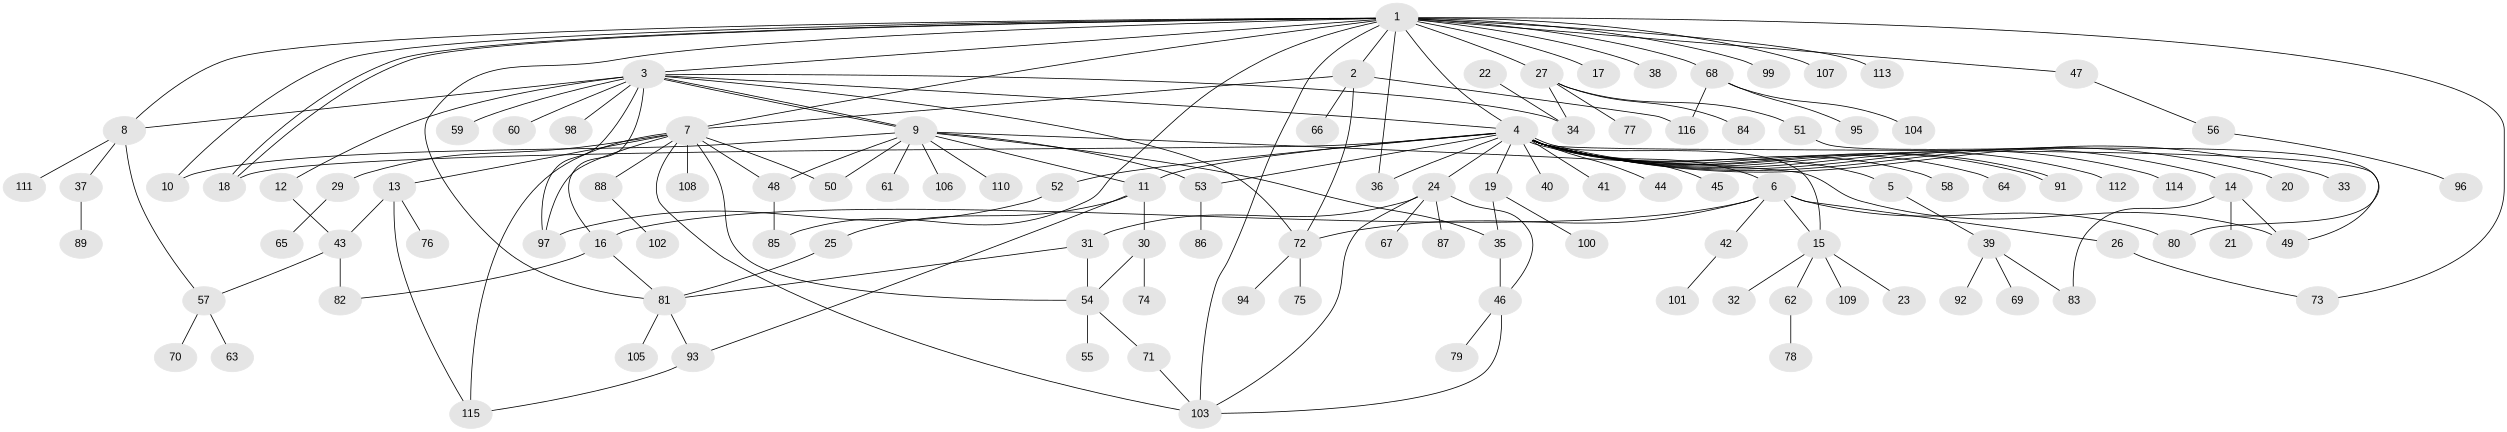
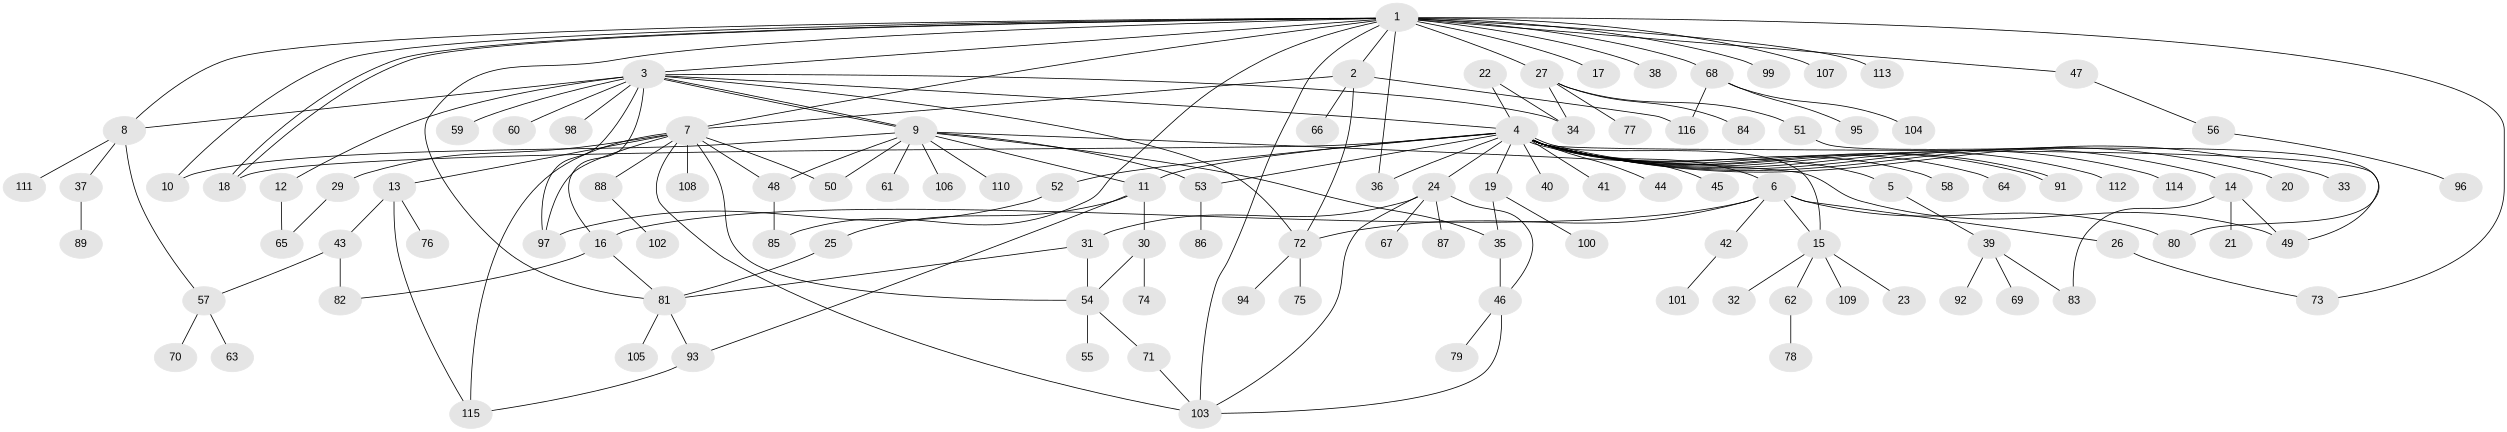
(1449, 81) -> (1501, 102)
(314, 219) -> (282, 216)
